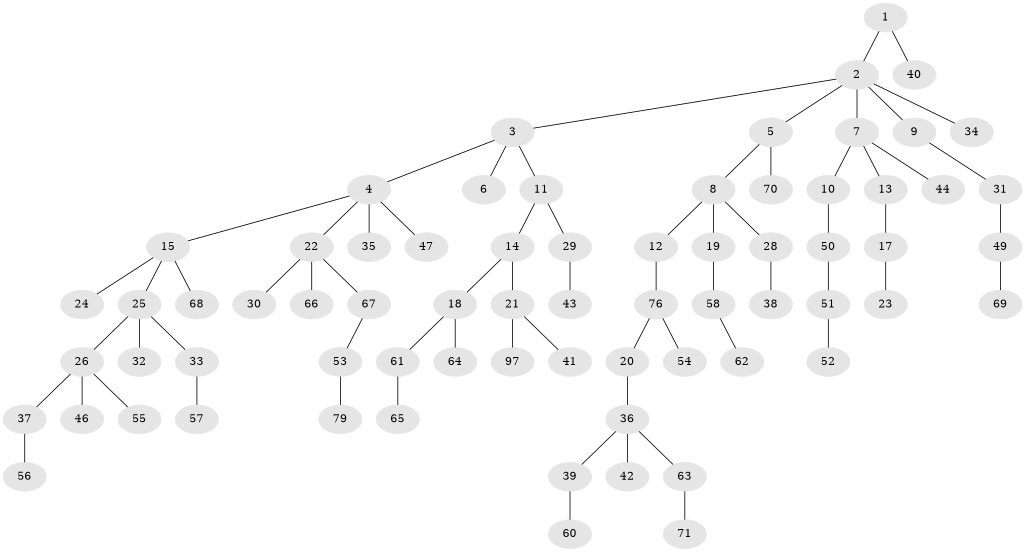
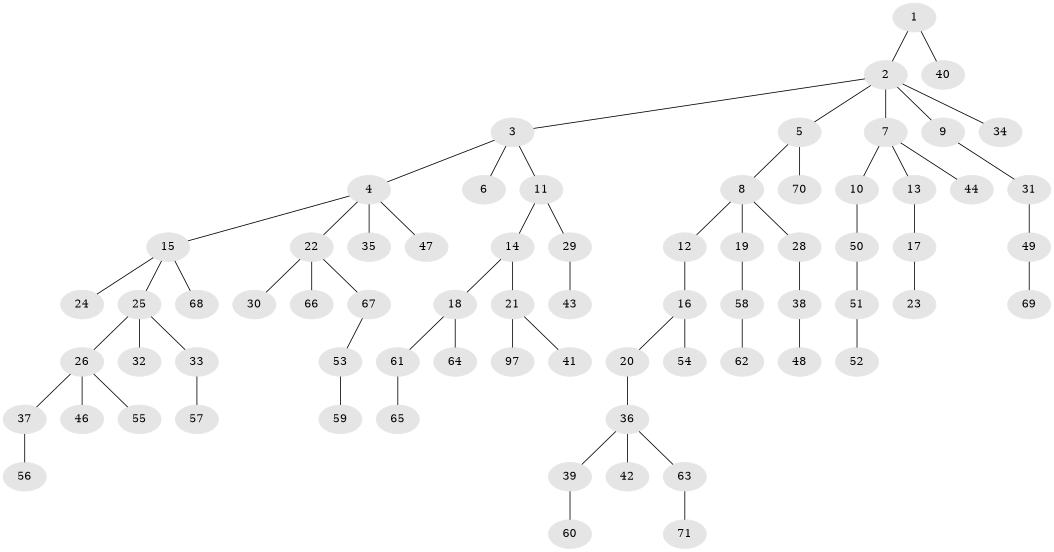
(656, 305) -> (685, 305)
none -> (800, 362)
(340, 419) -> (340, 419)
